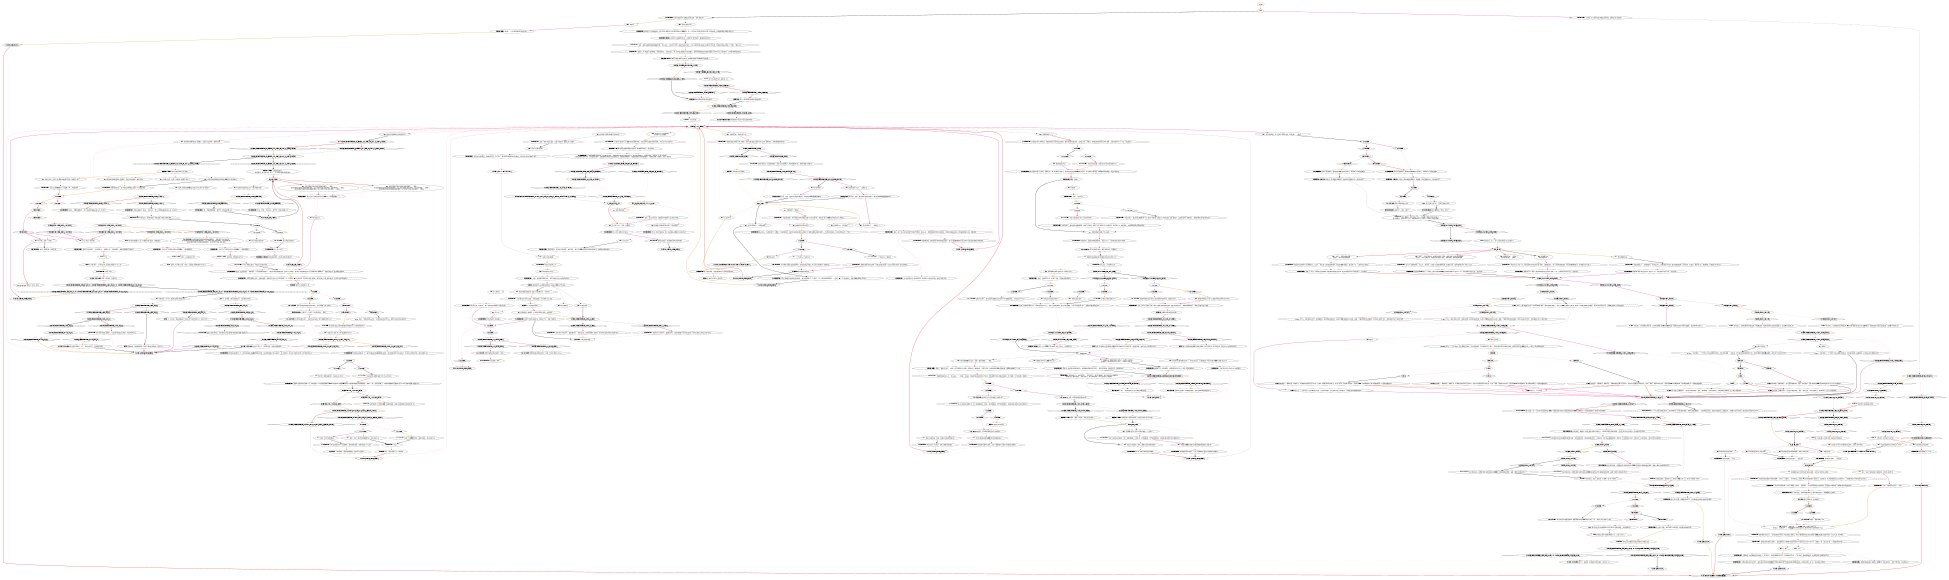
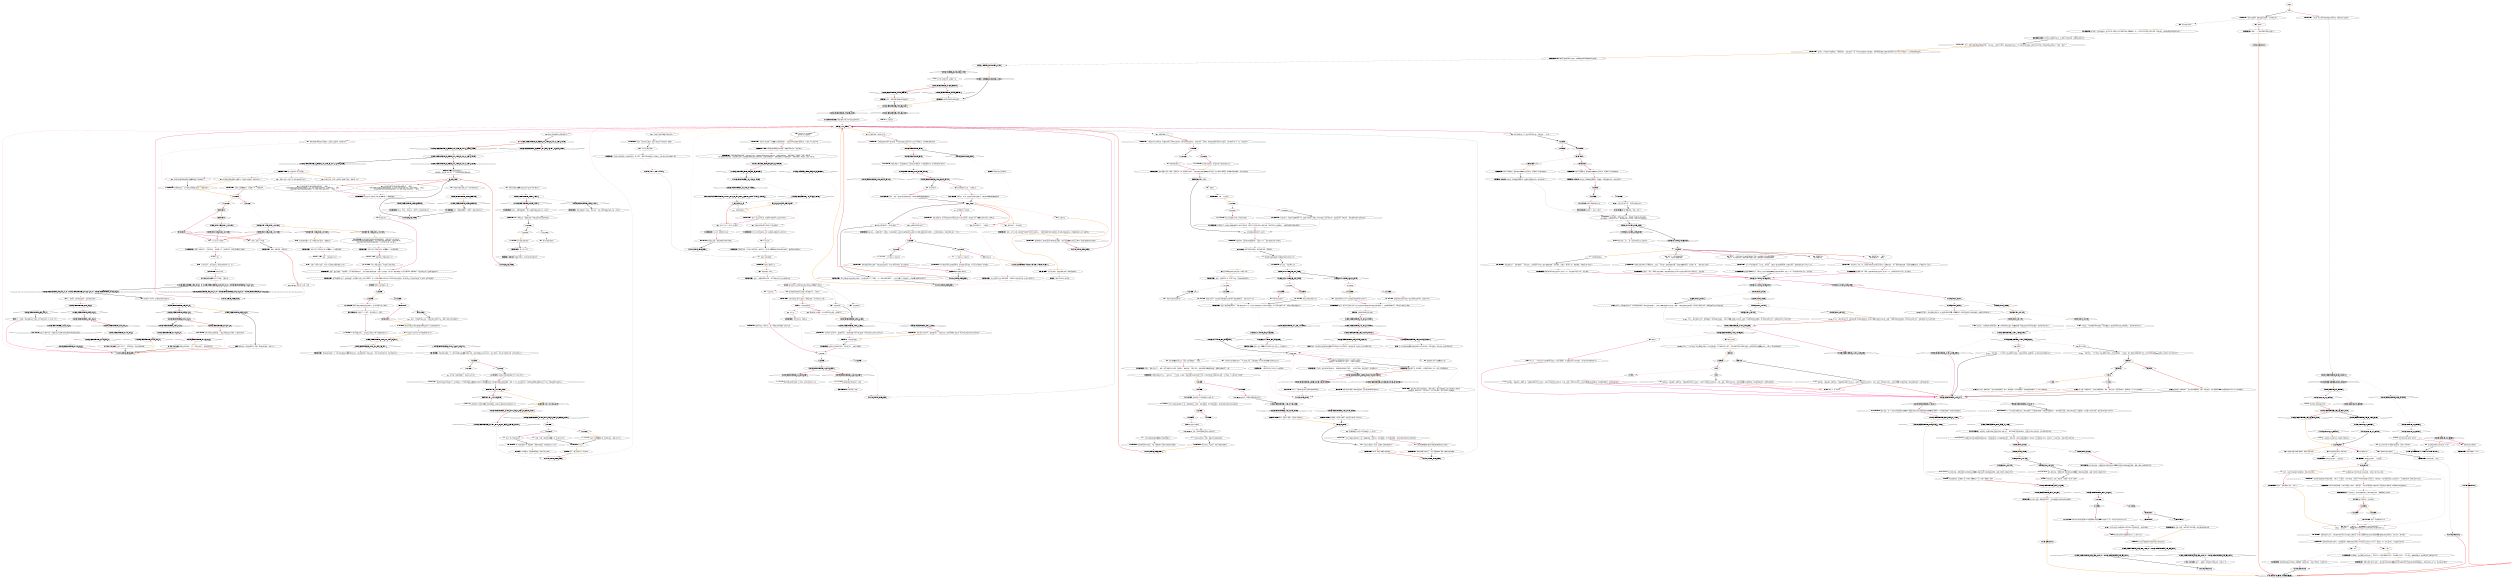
(643, 203) -> (782, 203)
(868, 211) -> (1002, 211)
(24, 259) -> (293, 264)
(545, 337) -> (846, 343)
none -> (1278, 379)
